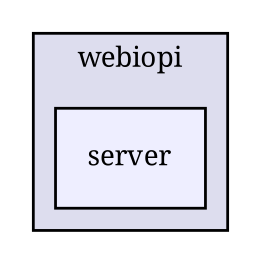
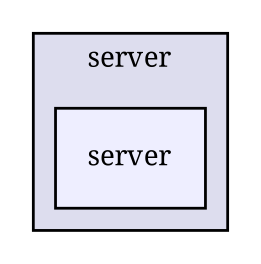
(130, 60) -> (130, 60)
